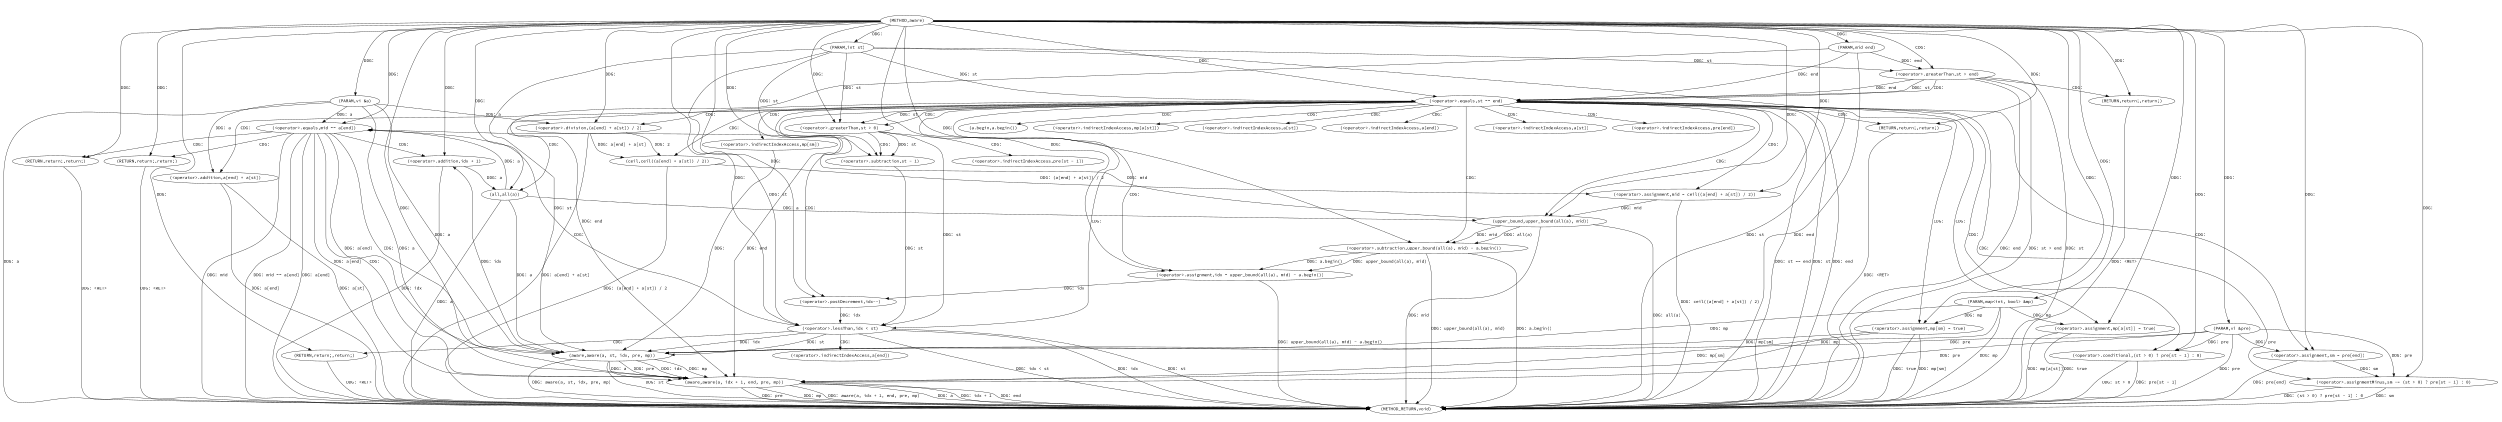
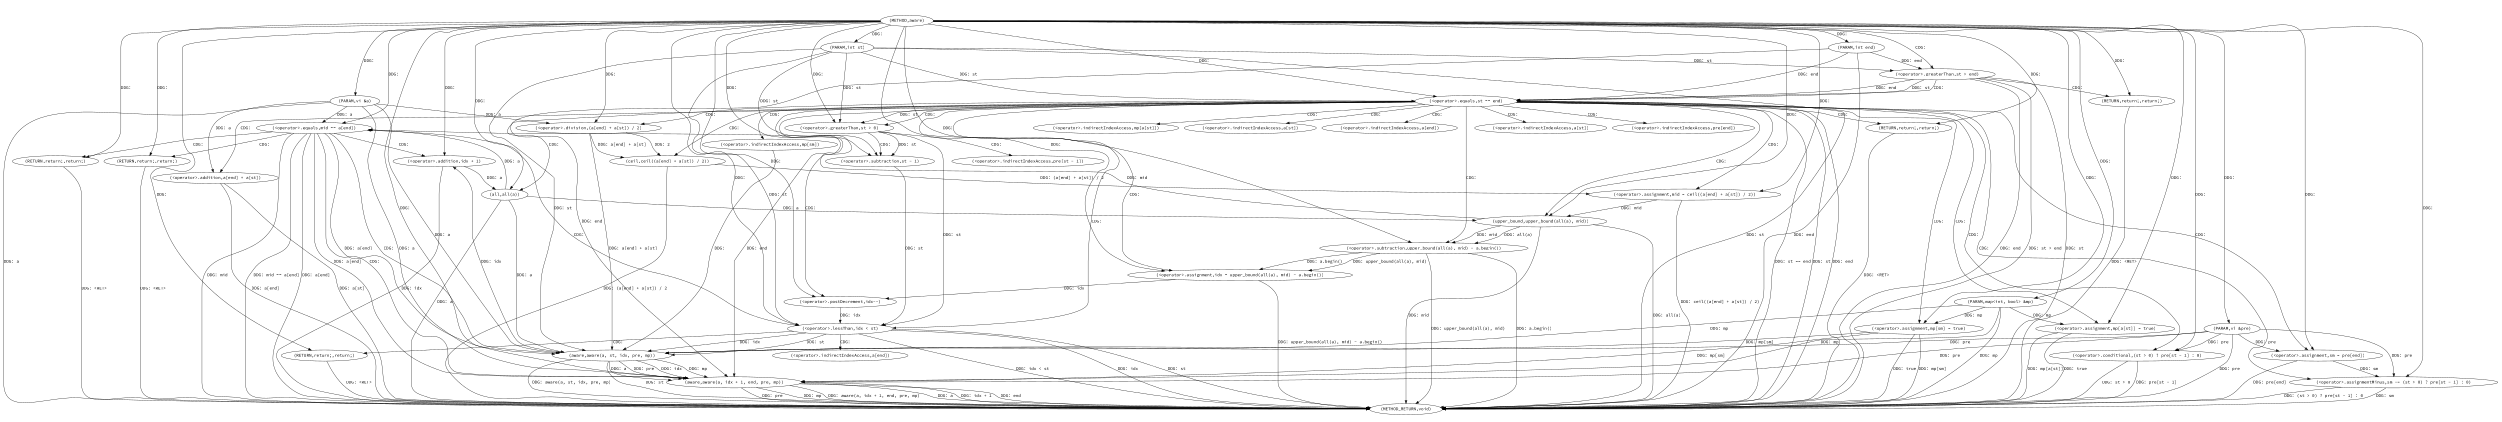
(1856, 48) -> (1856, 48)
(993, 128) -> none
(404, 376) -> (607, 240)
